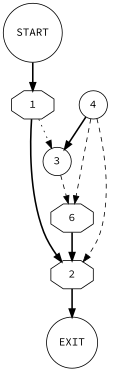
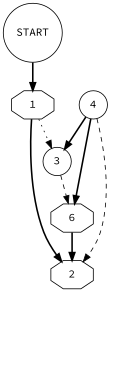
(83, 157) -> (83, 157)
(72, 343) -> none
